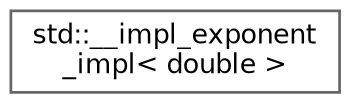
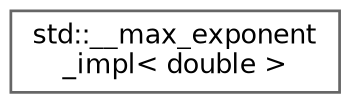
(175, 52) -> (175, 52)
